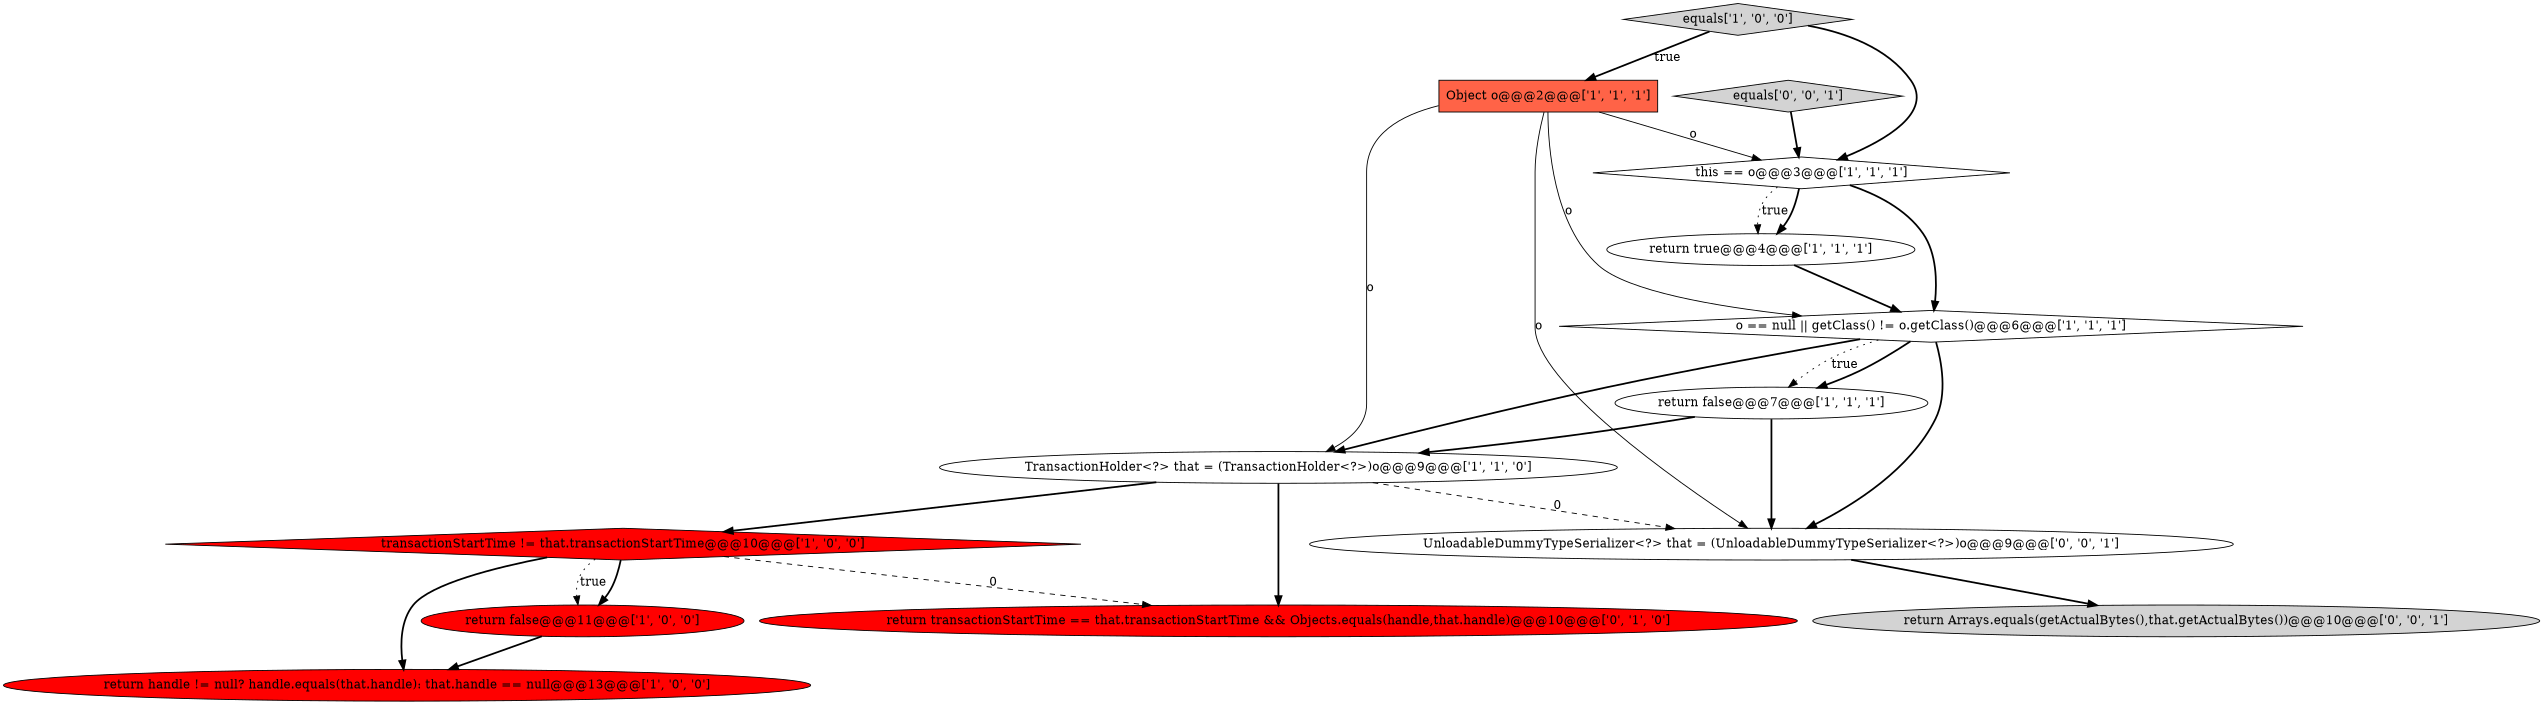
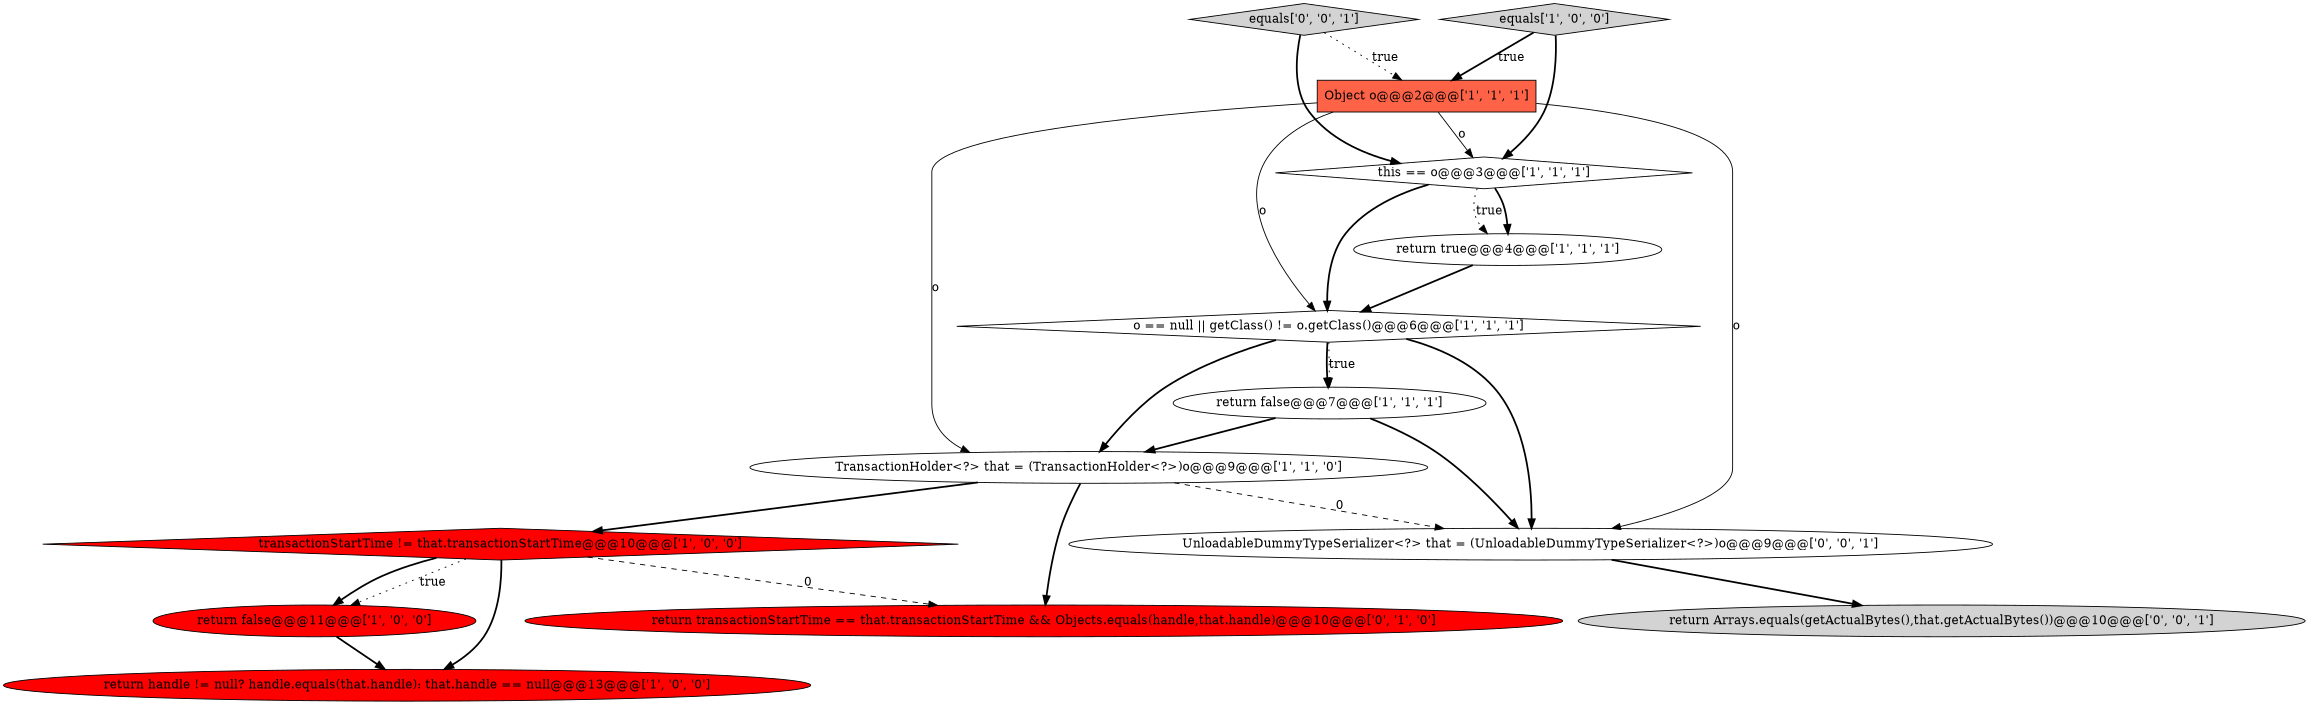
none -> (1359, 54)
